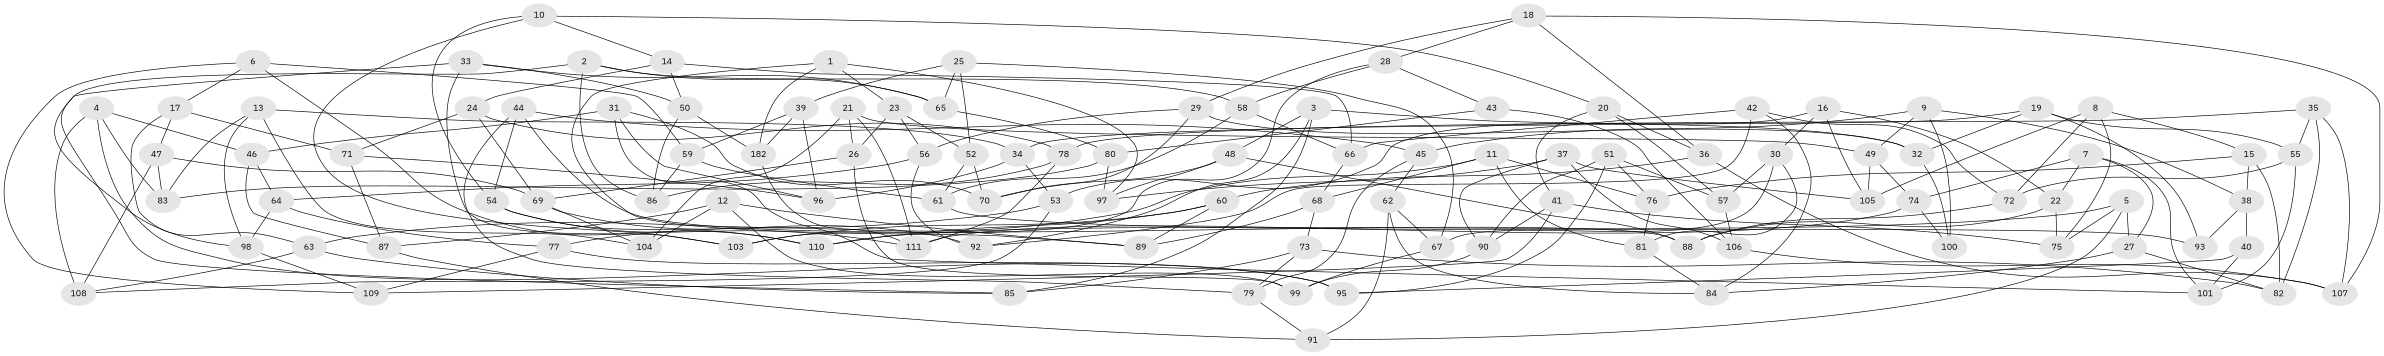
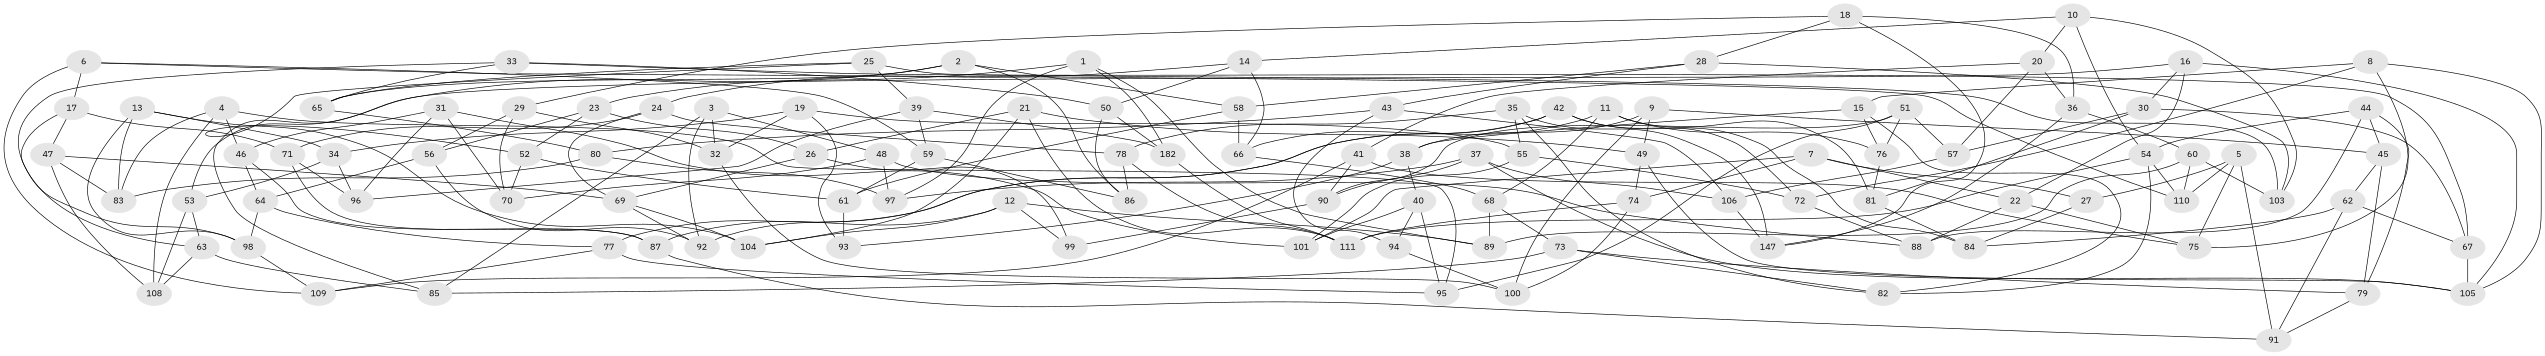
none -> (1394, 247)
(1378, 263) -> (2468, 271)
(2228, 278) -> (2042, 286)
(2340, 294) -> (1768, 247)
